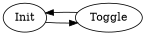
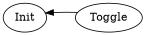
(57, 23) -> none
